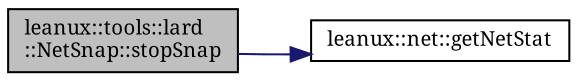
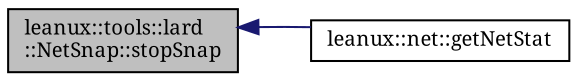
(264, 54) -> (285, 27)
